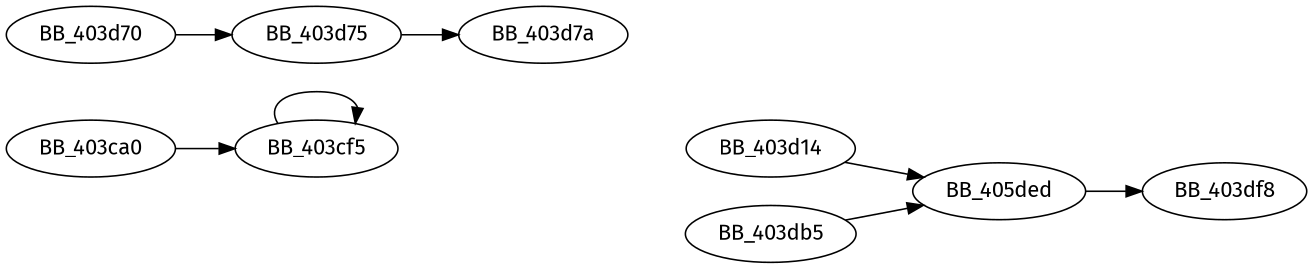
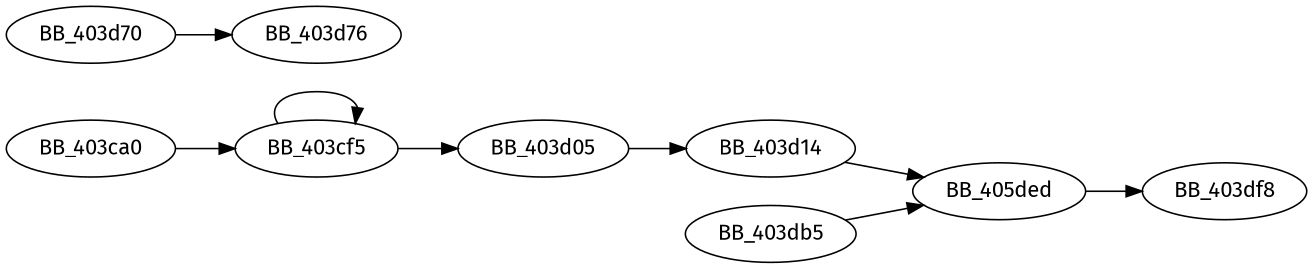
(317, 35) -> (317, 35)
(543, 35) -> none
none -> (543, 149)
